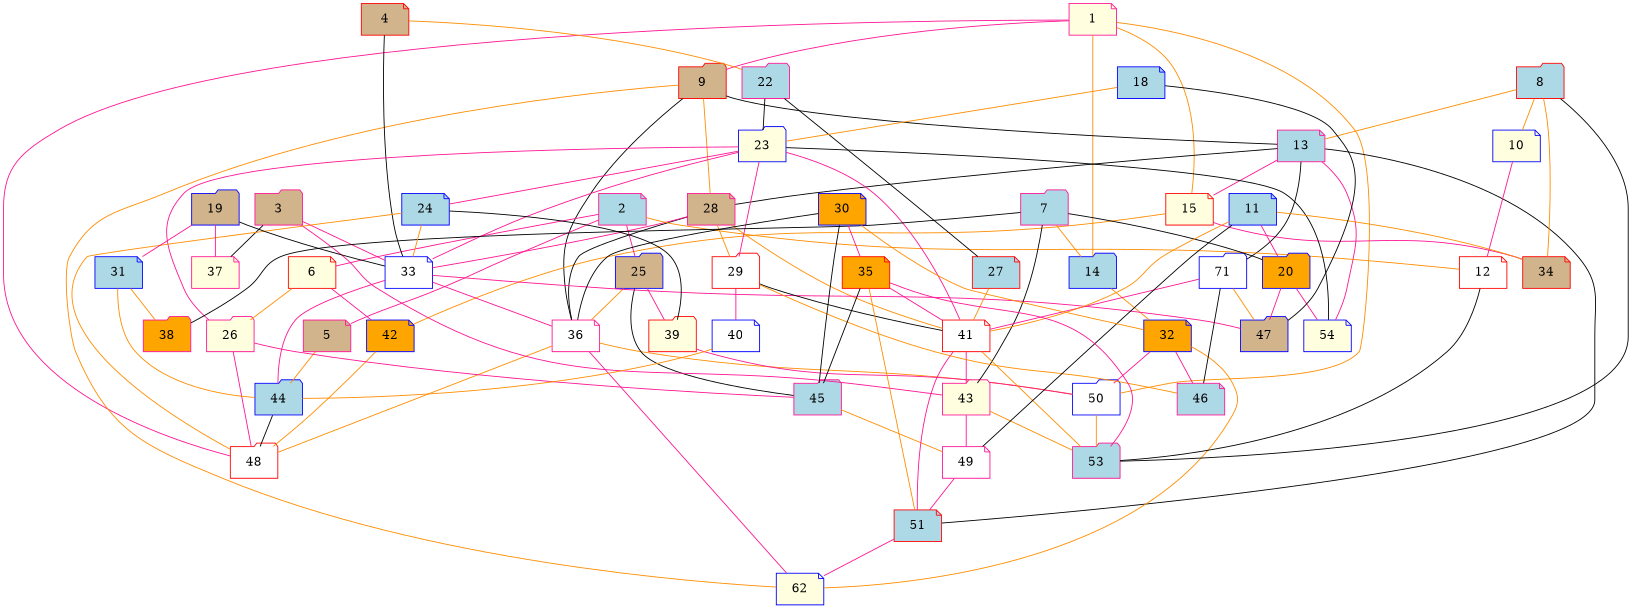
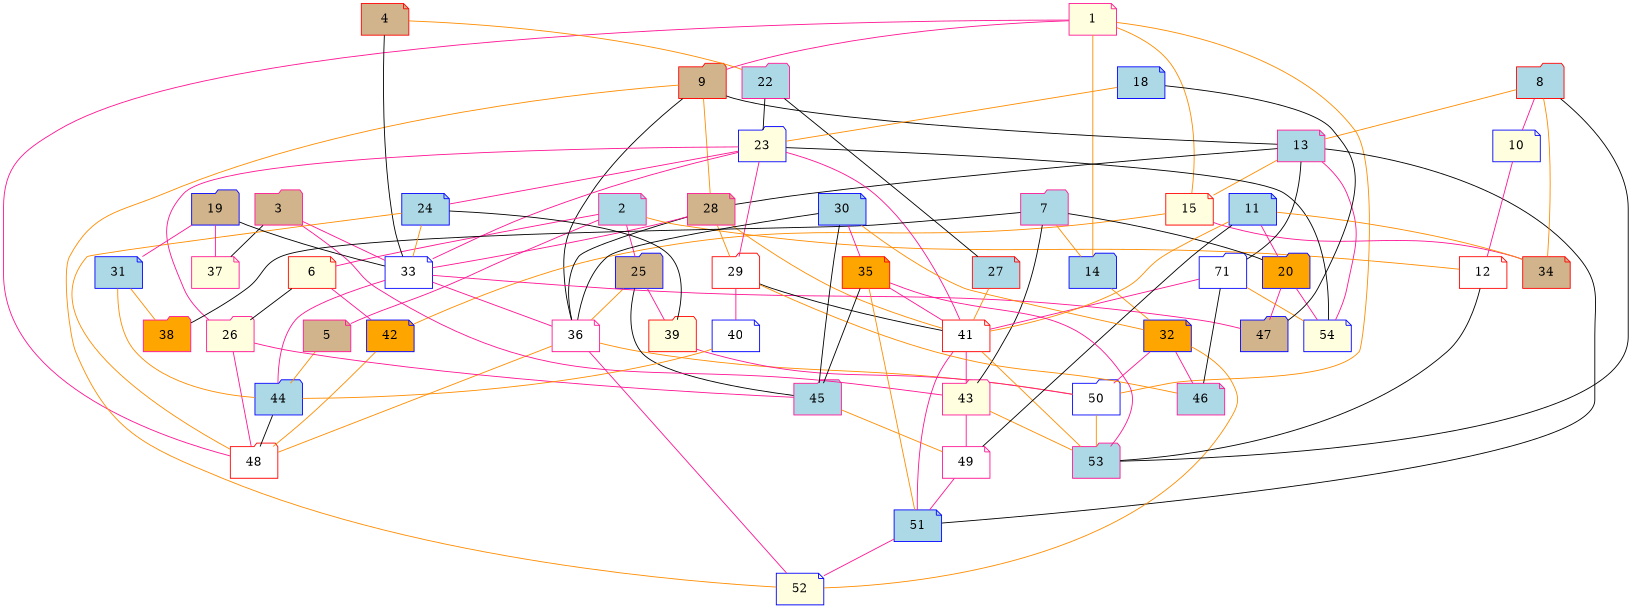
(1528, 114) -> (1528, 114)
(1247, 177) -> (1247, 177)
(842, 209) -> (842, 209)
(271, 304) -> (271, 304)
(1244, 304) -> (1269, 301)
(918, 526) -> (918, 526)
(800, 589) -> (800, 589)
